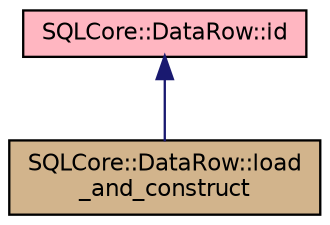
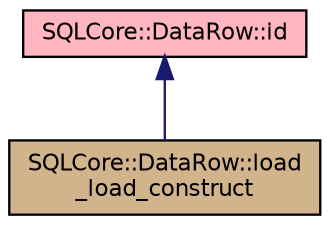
(165, 178) -> (165, 178)
